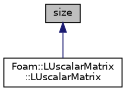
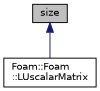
(63, 73) -> (50, 73)
